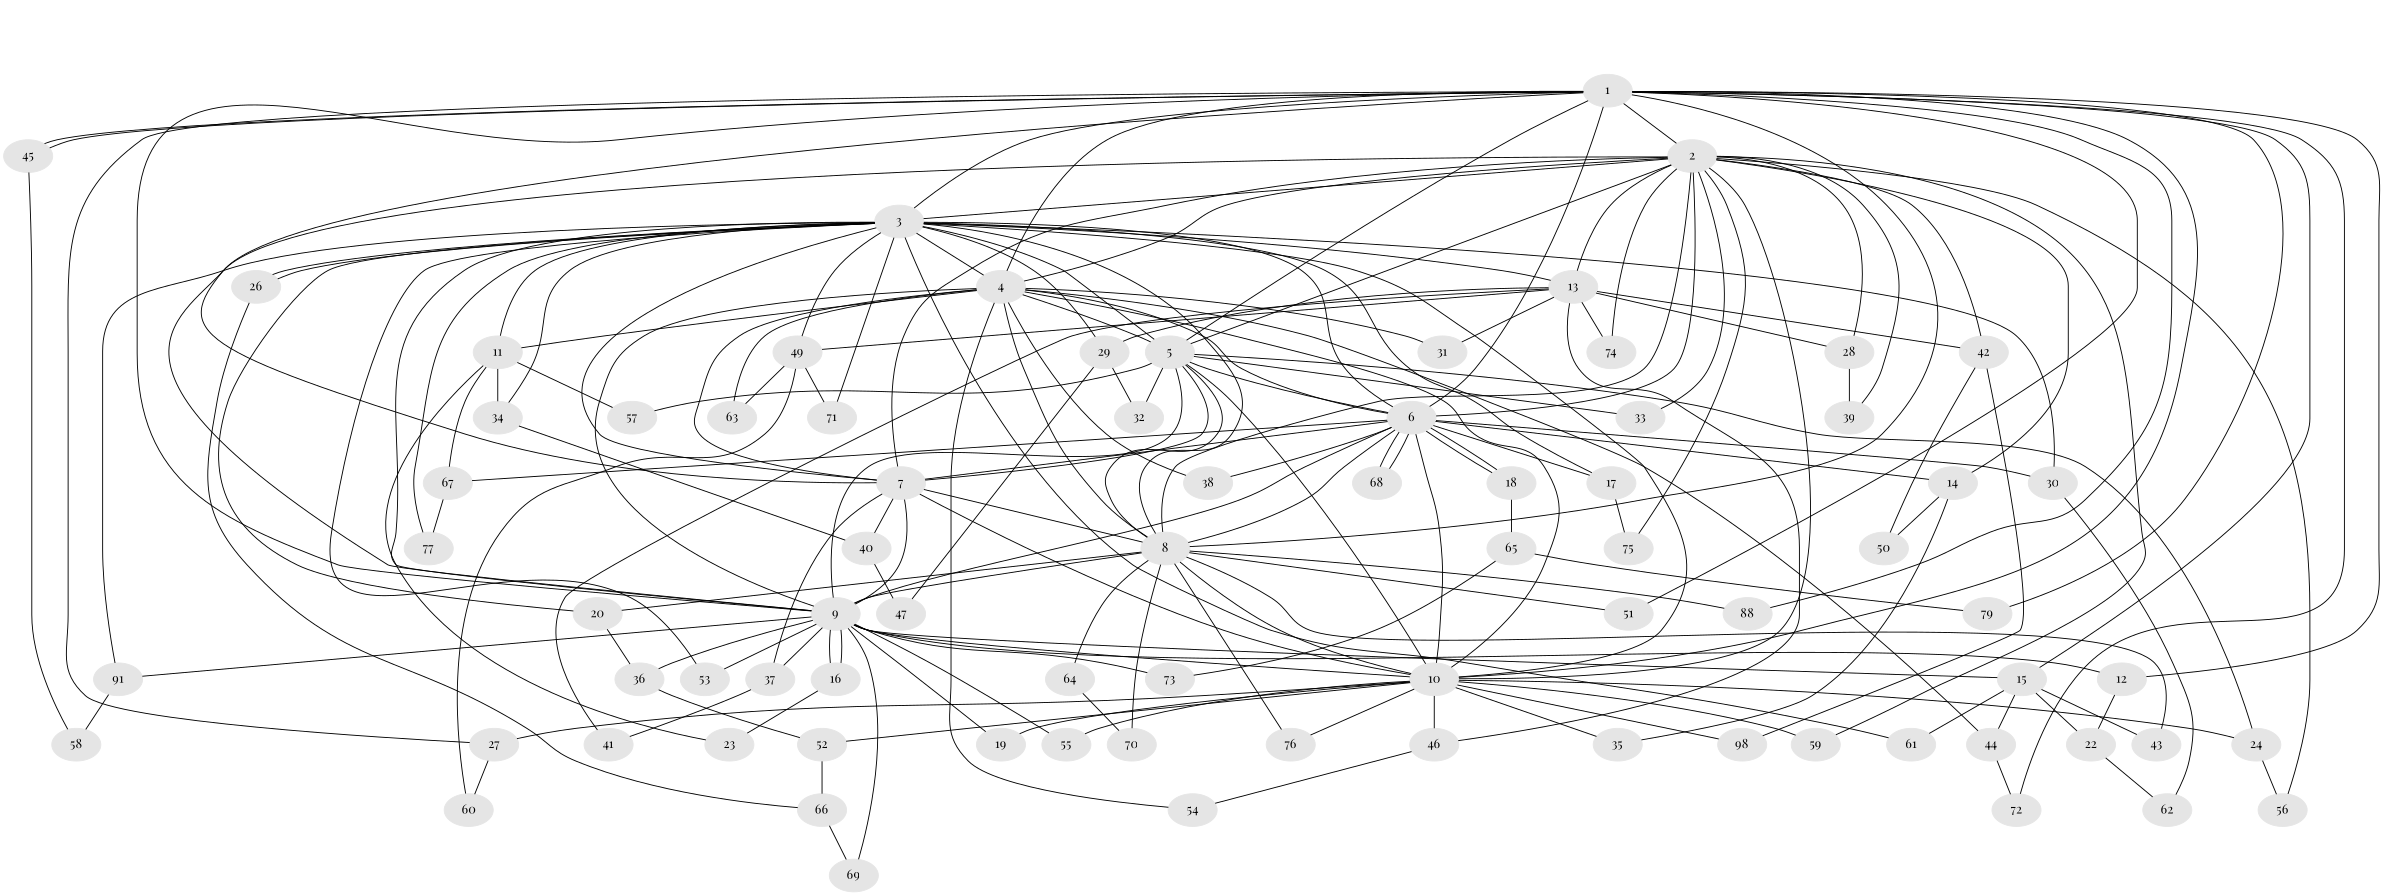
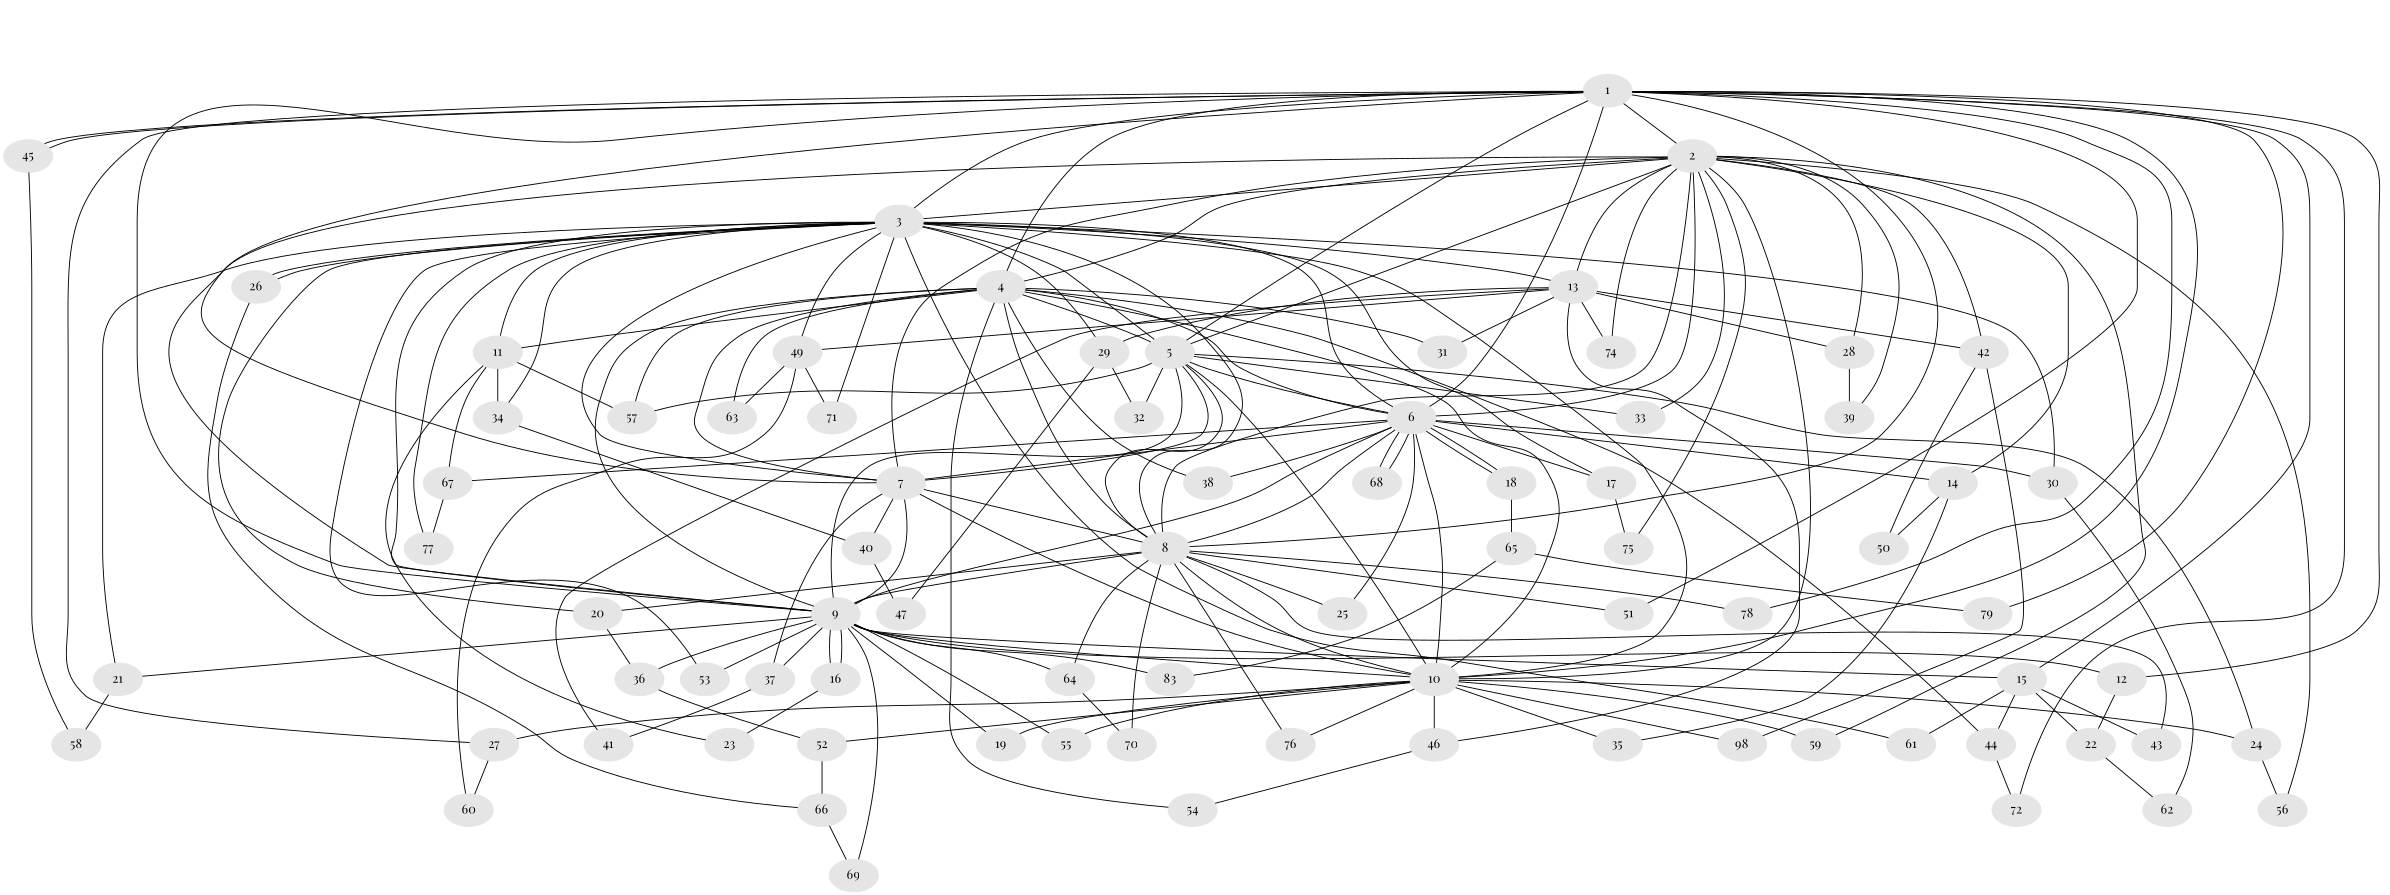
(950, 254) -> (784, 305)
none -> (1343, 614)
(1748, 614) -> (1748, 614)
none -> (952, 647)
(118, 679) -> (118, 679)
(1170, 679) -> (1170, 679)
